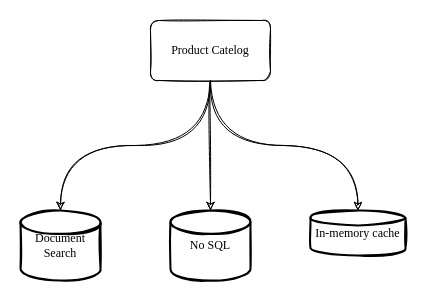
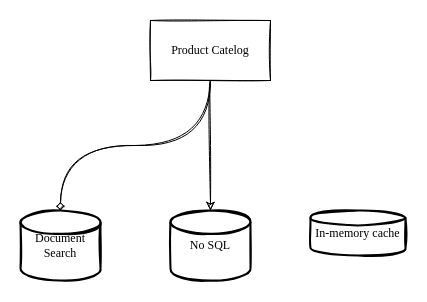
(211, 51) -> (211, 51)
(289, 146) -> none
(61, 202) -> (61, 201)
